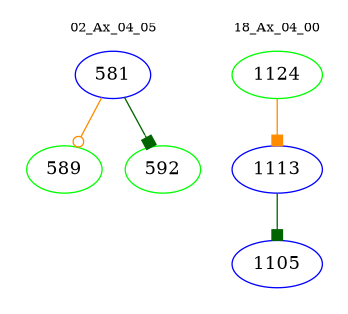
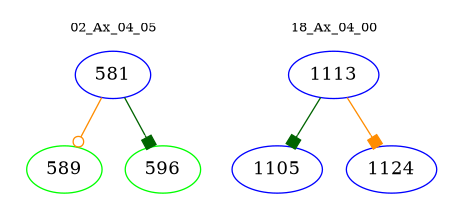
(277, 75) -> (392, 169)
(277, 116) -> (359, 116)
(163, 169) -> (163, 169)
